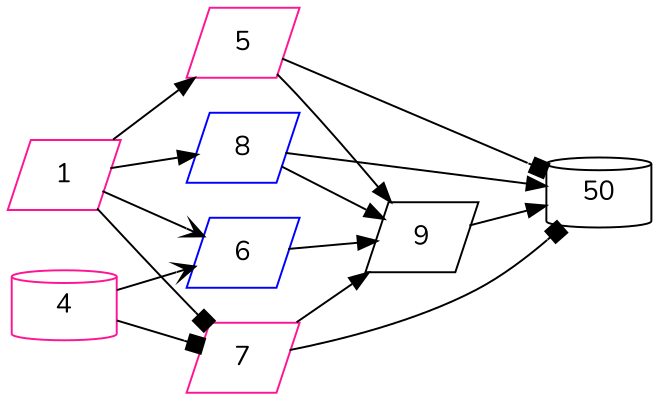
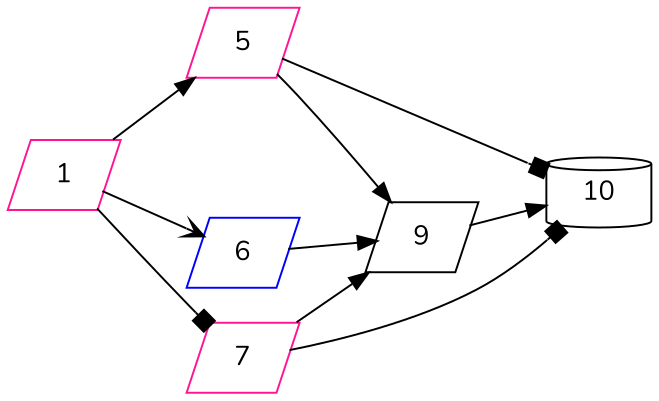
(243, 148) -> none
(599, 192) -> (599, 192)
(64, 305) -> none
